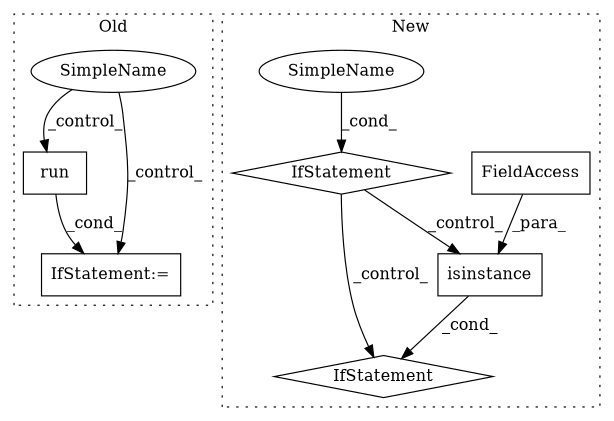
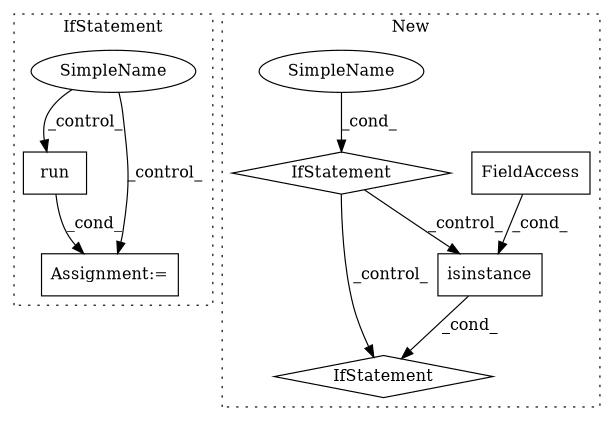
(113, 27) -> (113, 27)
(539, 224) -> (540, 224)
(111, 275) -> (110, 275)
